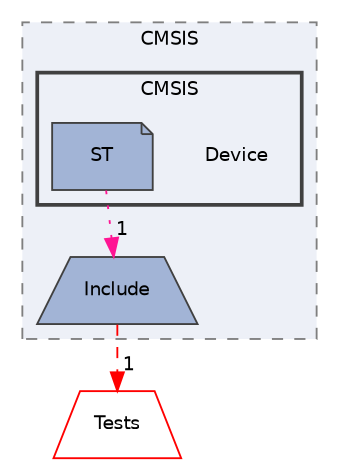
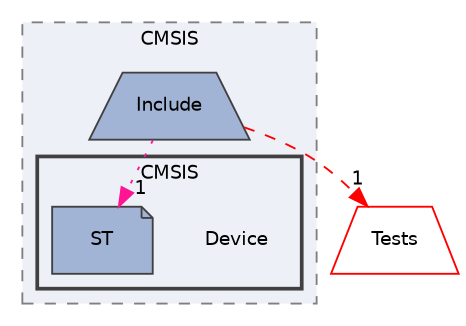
(109, 217) -> (138, 169)
